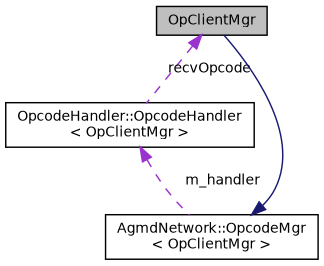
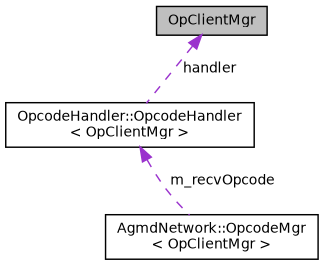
(208, 69) -> (208, 69)
(275, 116) -> none
(220, 181) -> (220, 181)
